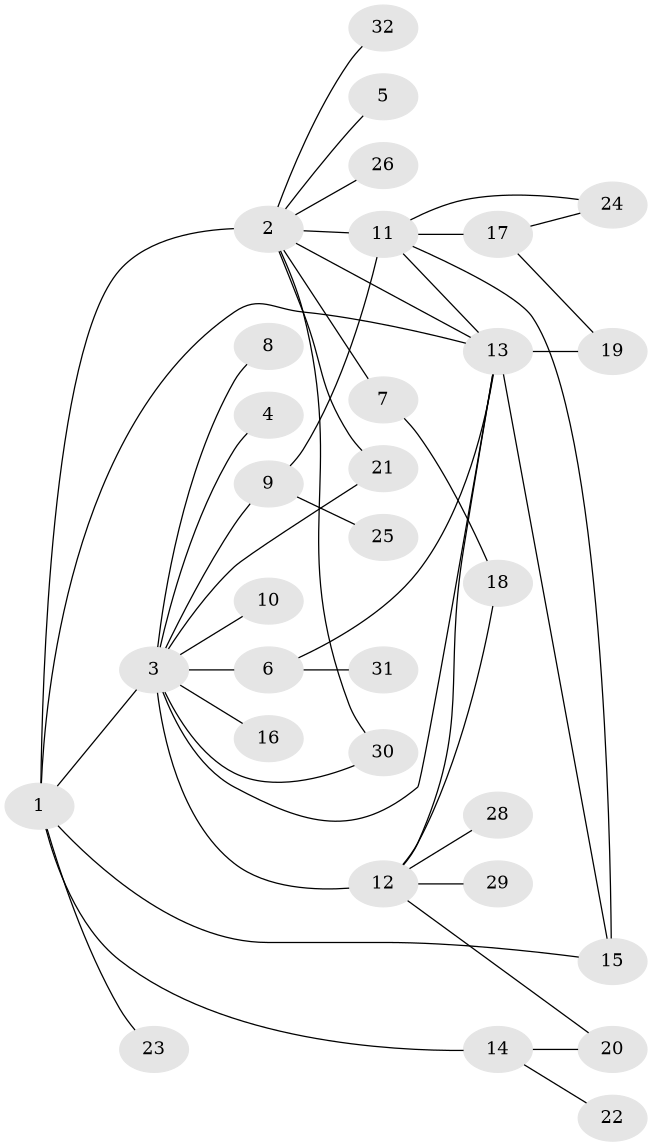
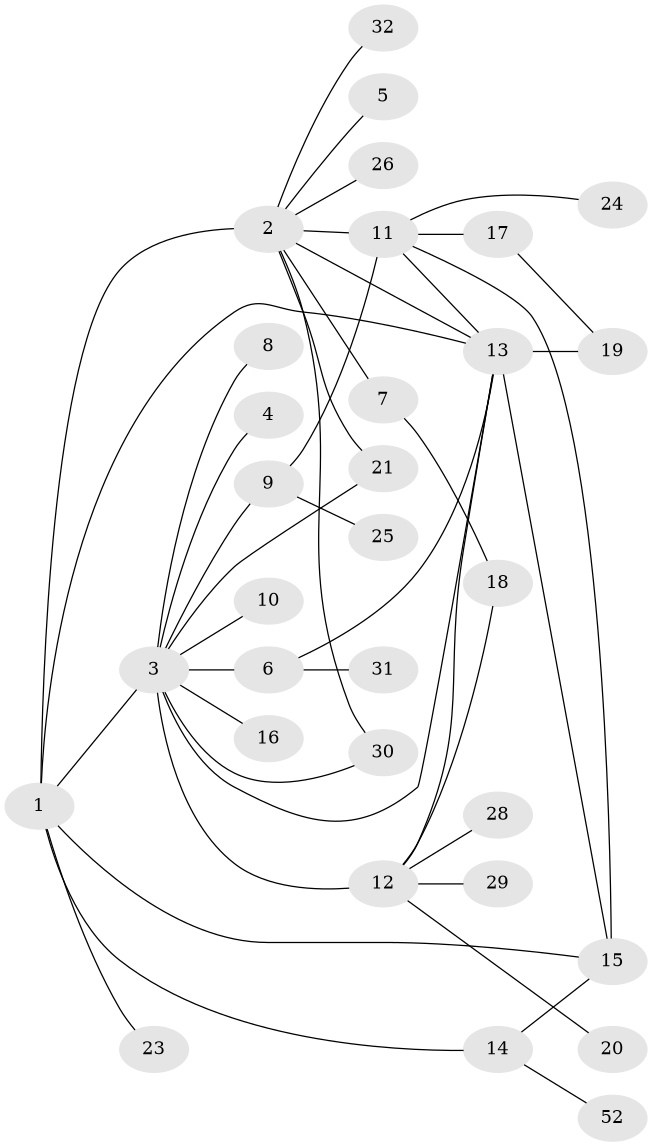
(555, 220) -> none
(555, 1049) -> (560, 1002)
(613, 1118) -> (613, 1118)
